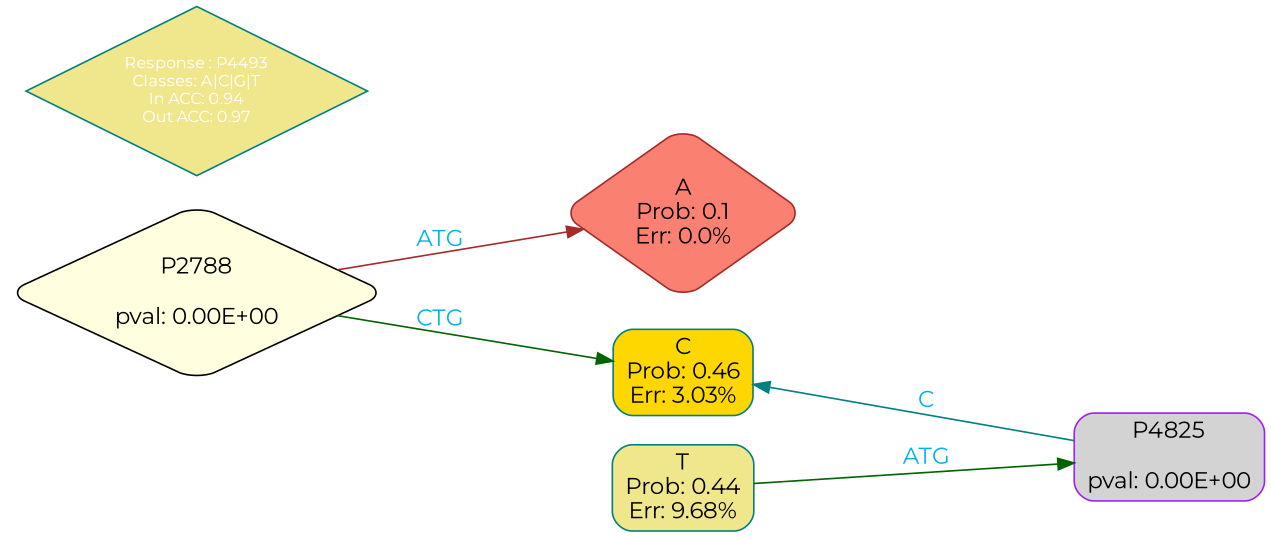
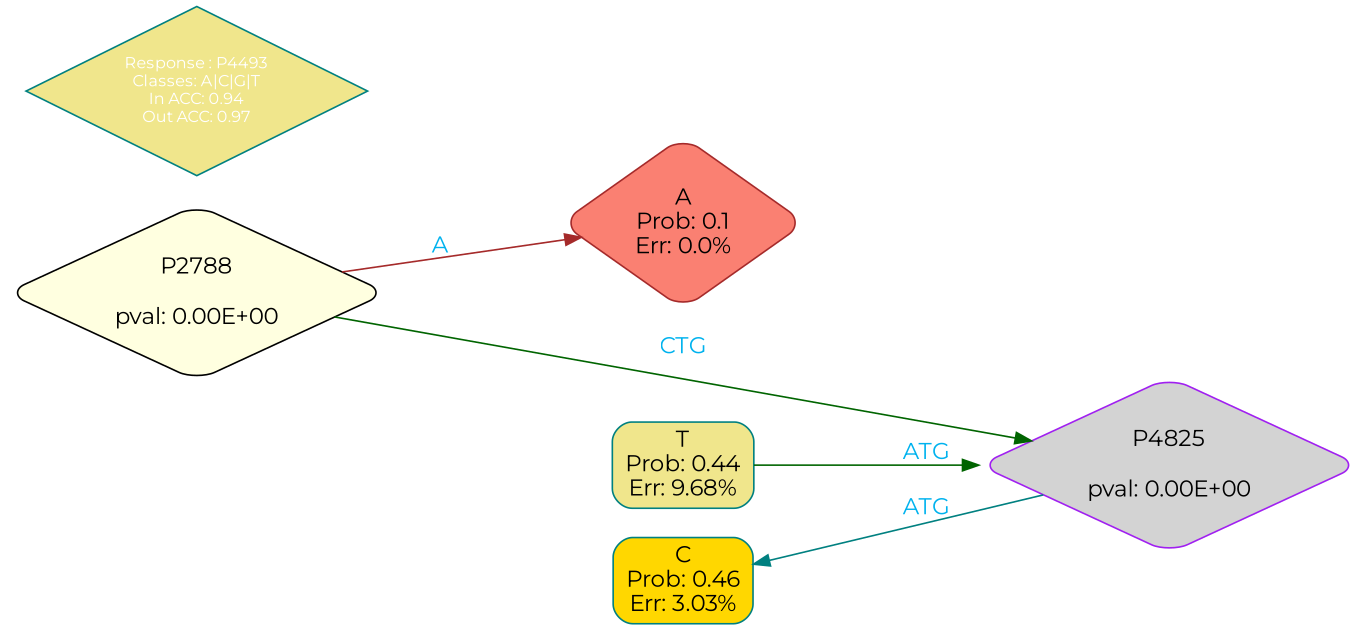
(440, 240) -> (440, 246)
(467, 337) -> (675, 378)
(926, 401) -> (926, 508)
(1169, 457) -> (1169, 465)
